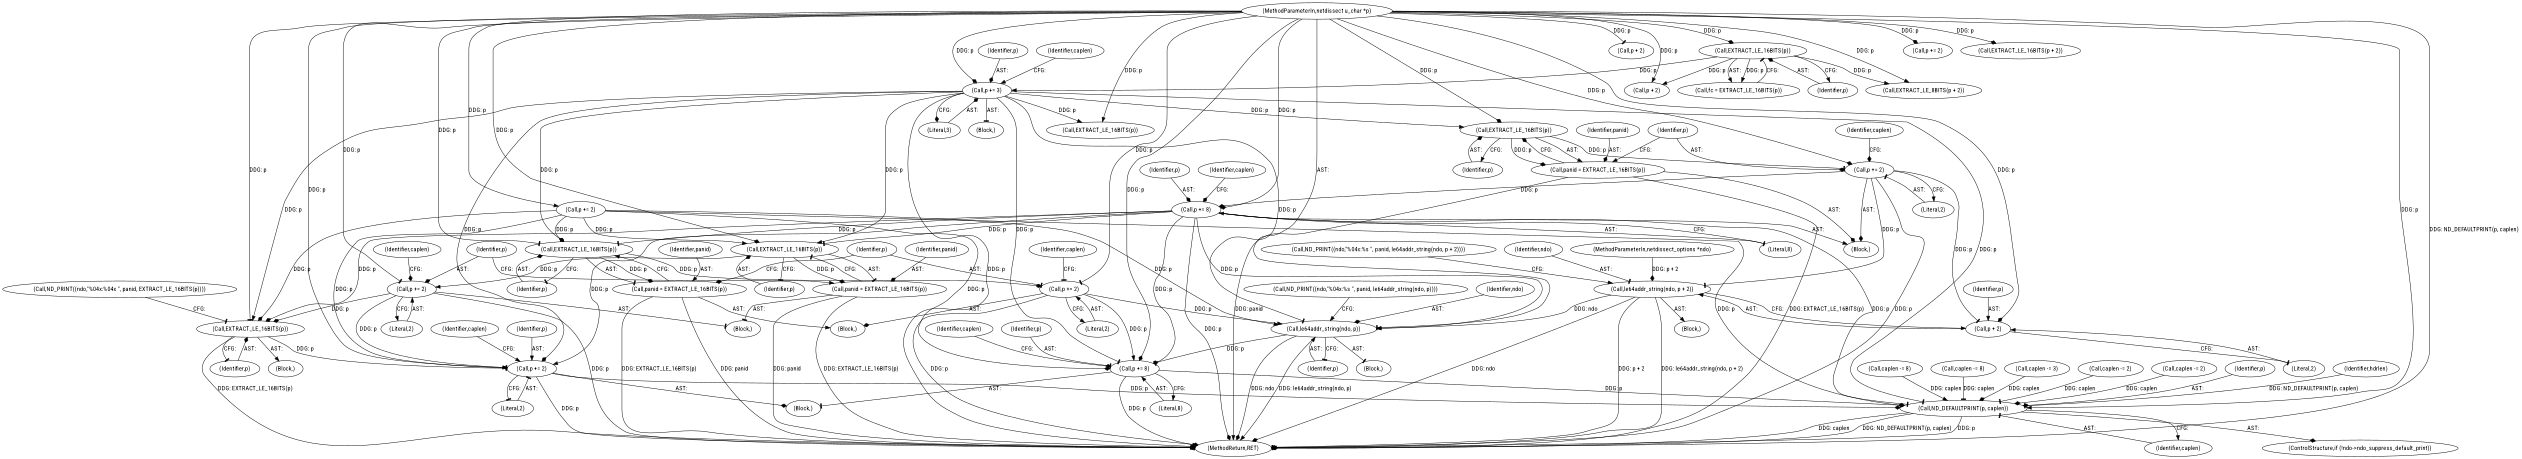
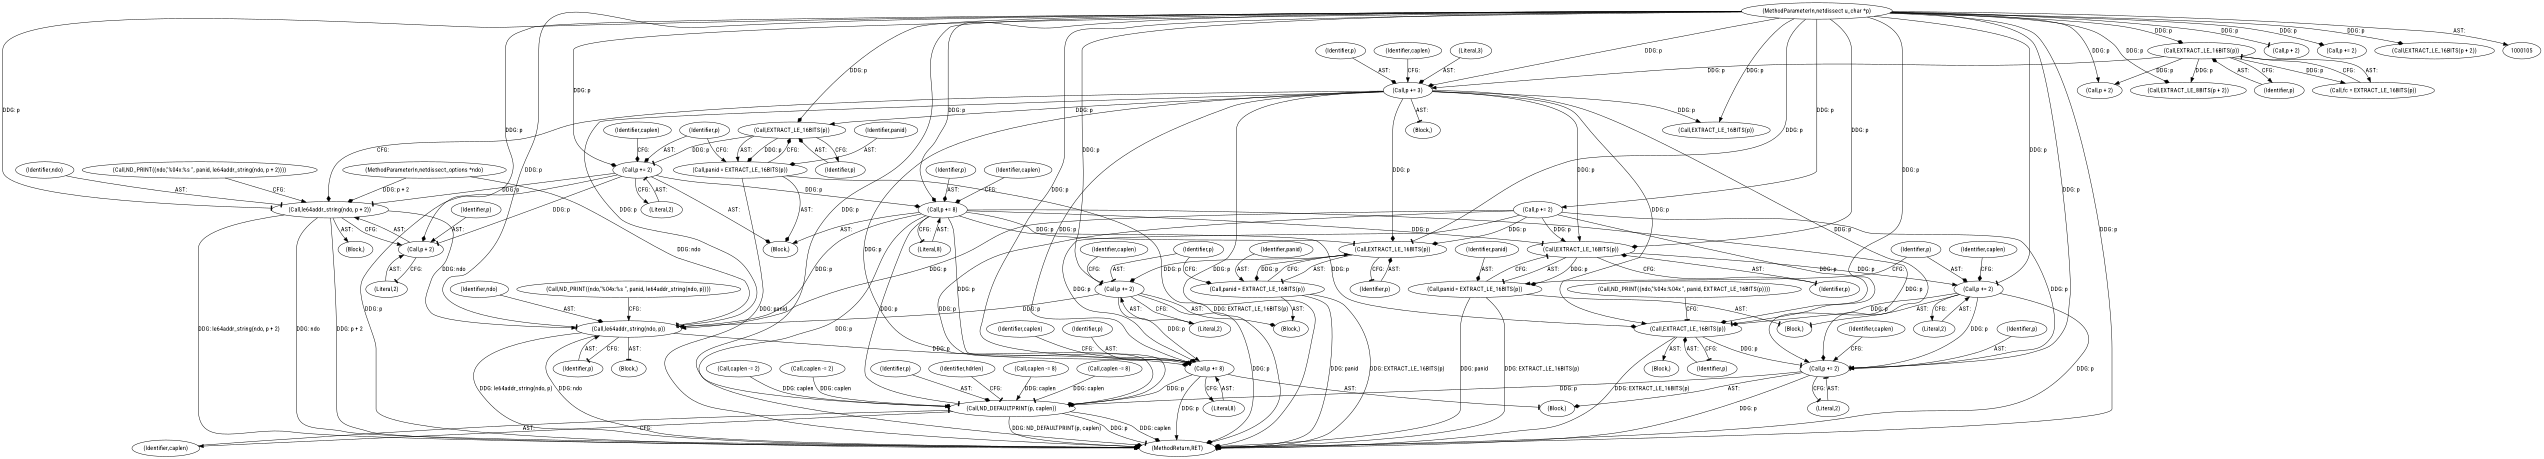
(1653, 21) -> (2079, 27)
none -> (511, 27)
none -> (2522, 51)
(944, 102) -> (839, 103)
(1324, 170) -> (534, 170)
(2474, 230) -> (2109, 230)
none -> (652, 245)
(2037, 369) -> none
(2314, 389) -> (997, 389)
(2360, 448) -> none
